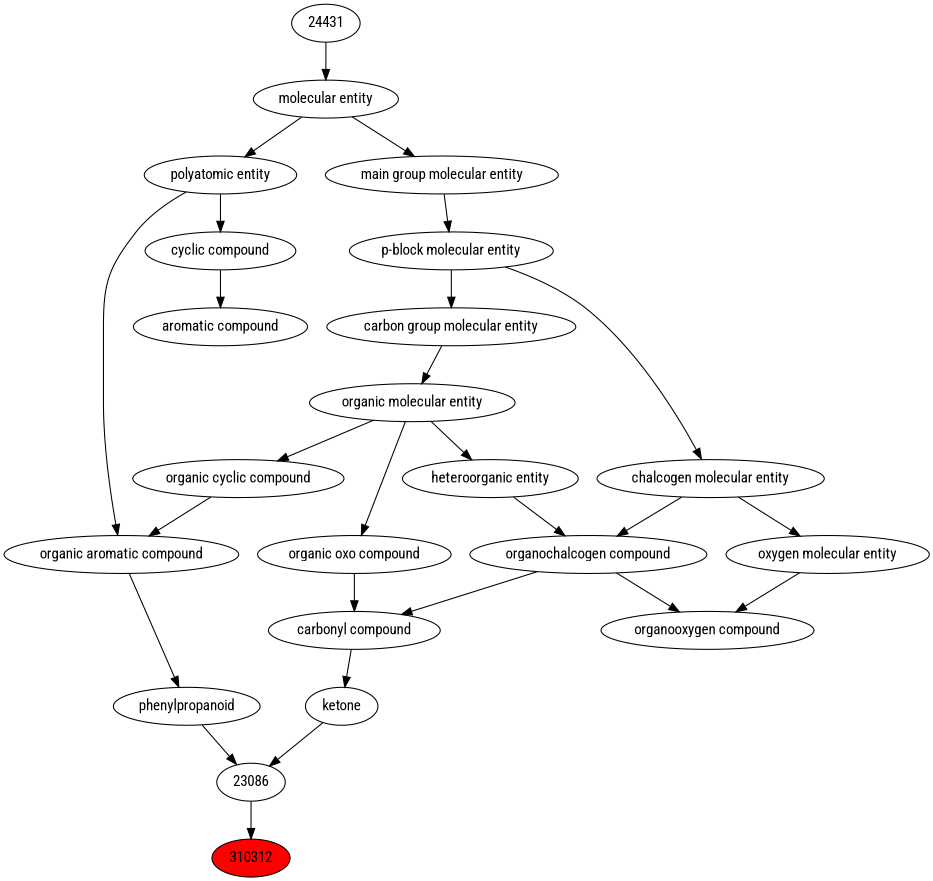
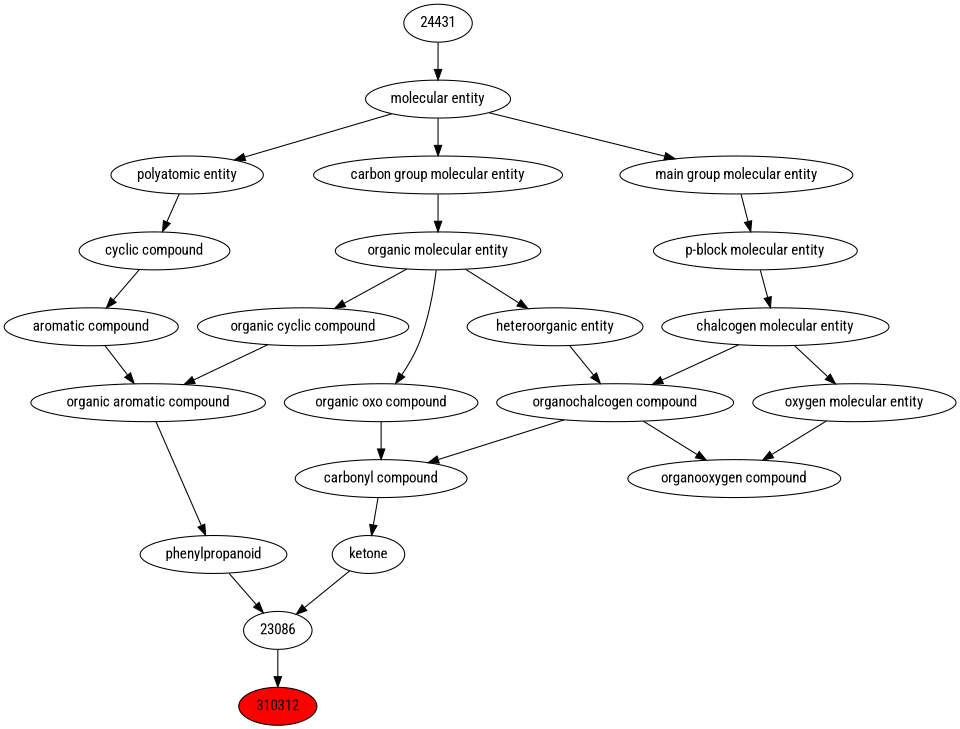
(451, 284) -> (438, 132)
(103, 342) -> (116, 360)
